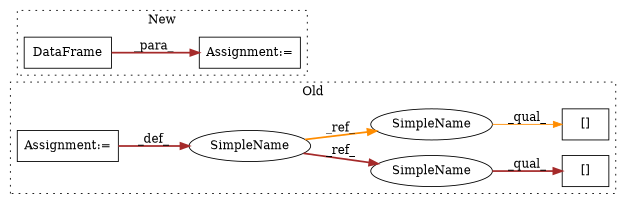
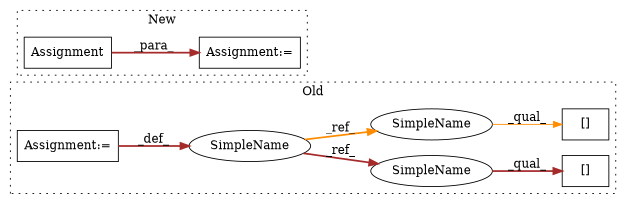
(68, 53) -> (68, 53)
